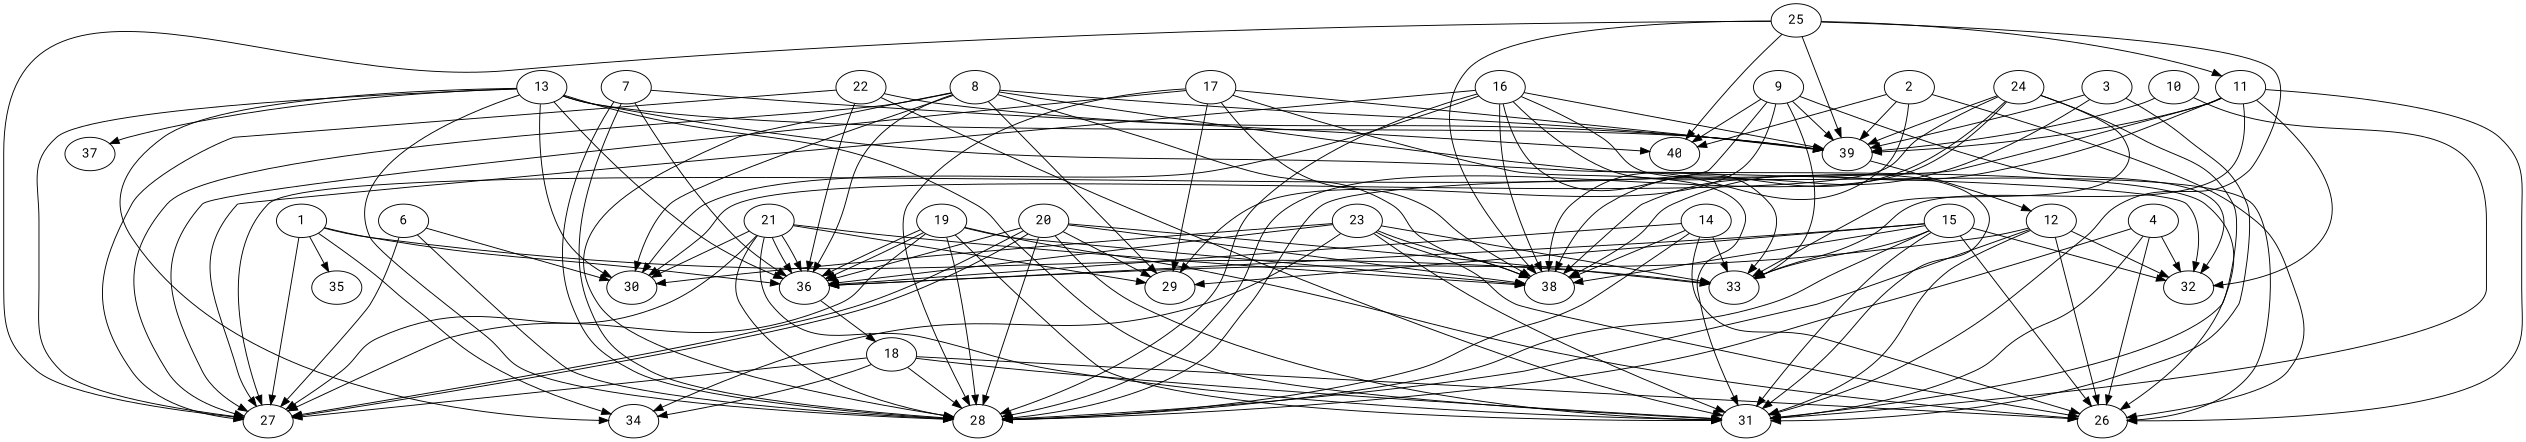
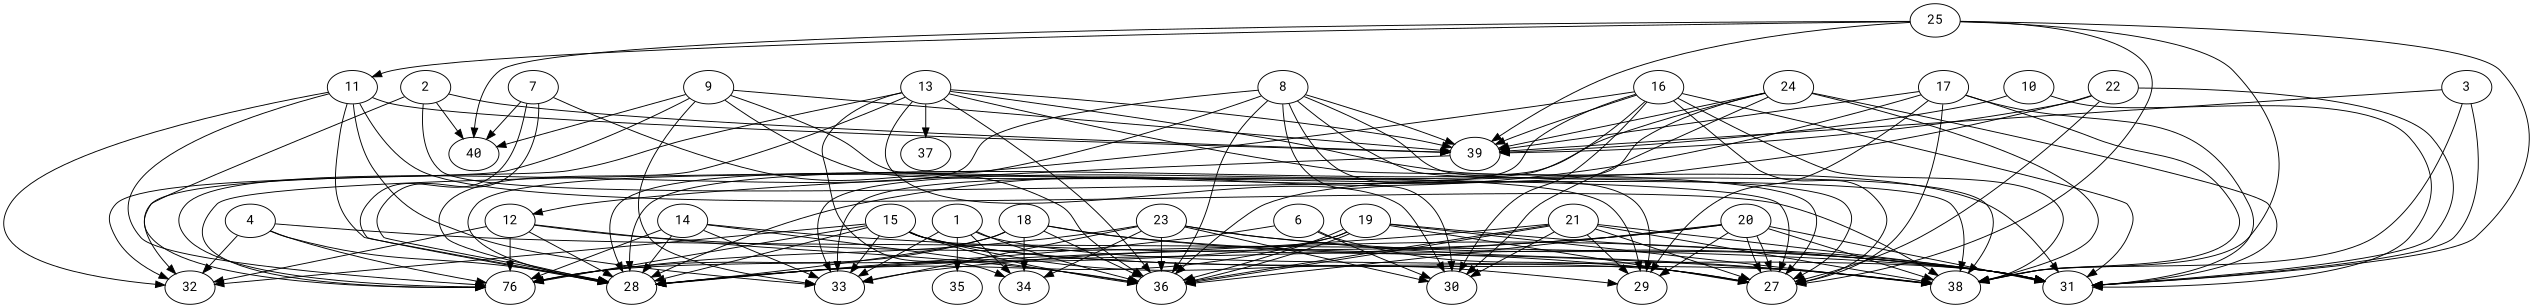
(847, 320) -> (1088, 252)
(2102, 421) -> (510, 288)
